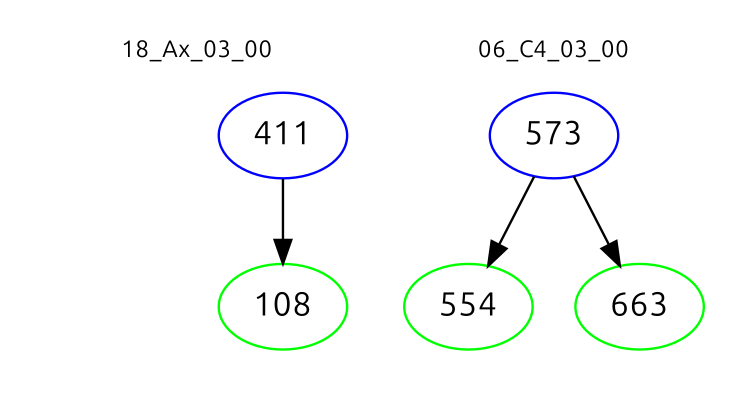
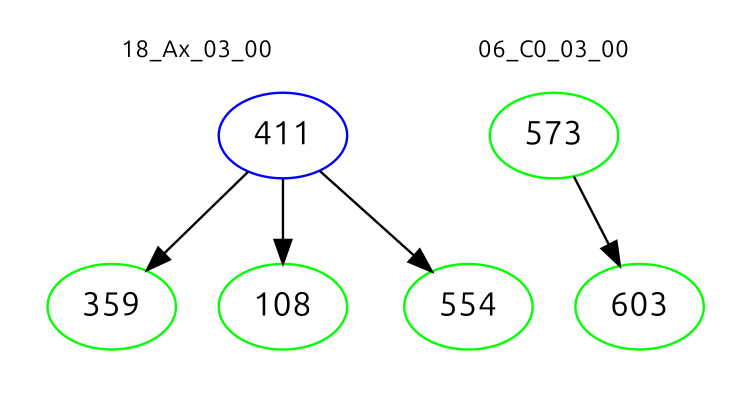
(554, 51) -> (554, 51)
(554, 136) -> (554, 136)
(517, 210) -> (350, 198)
none -> (112, 307)
(640, 307) -> (640, 307)
